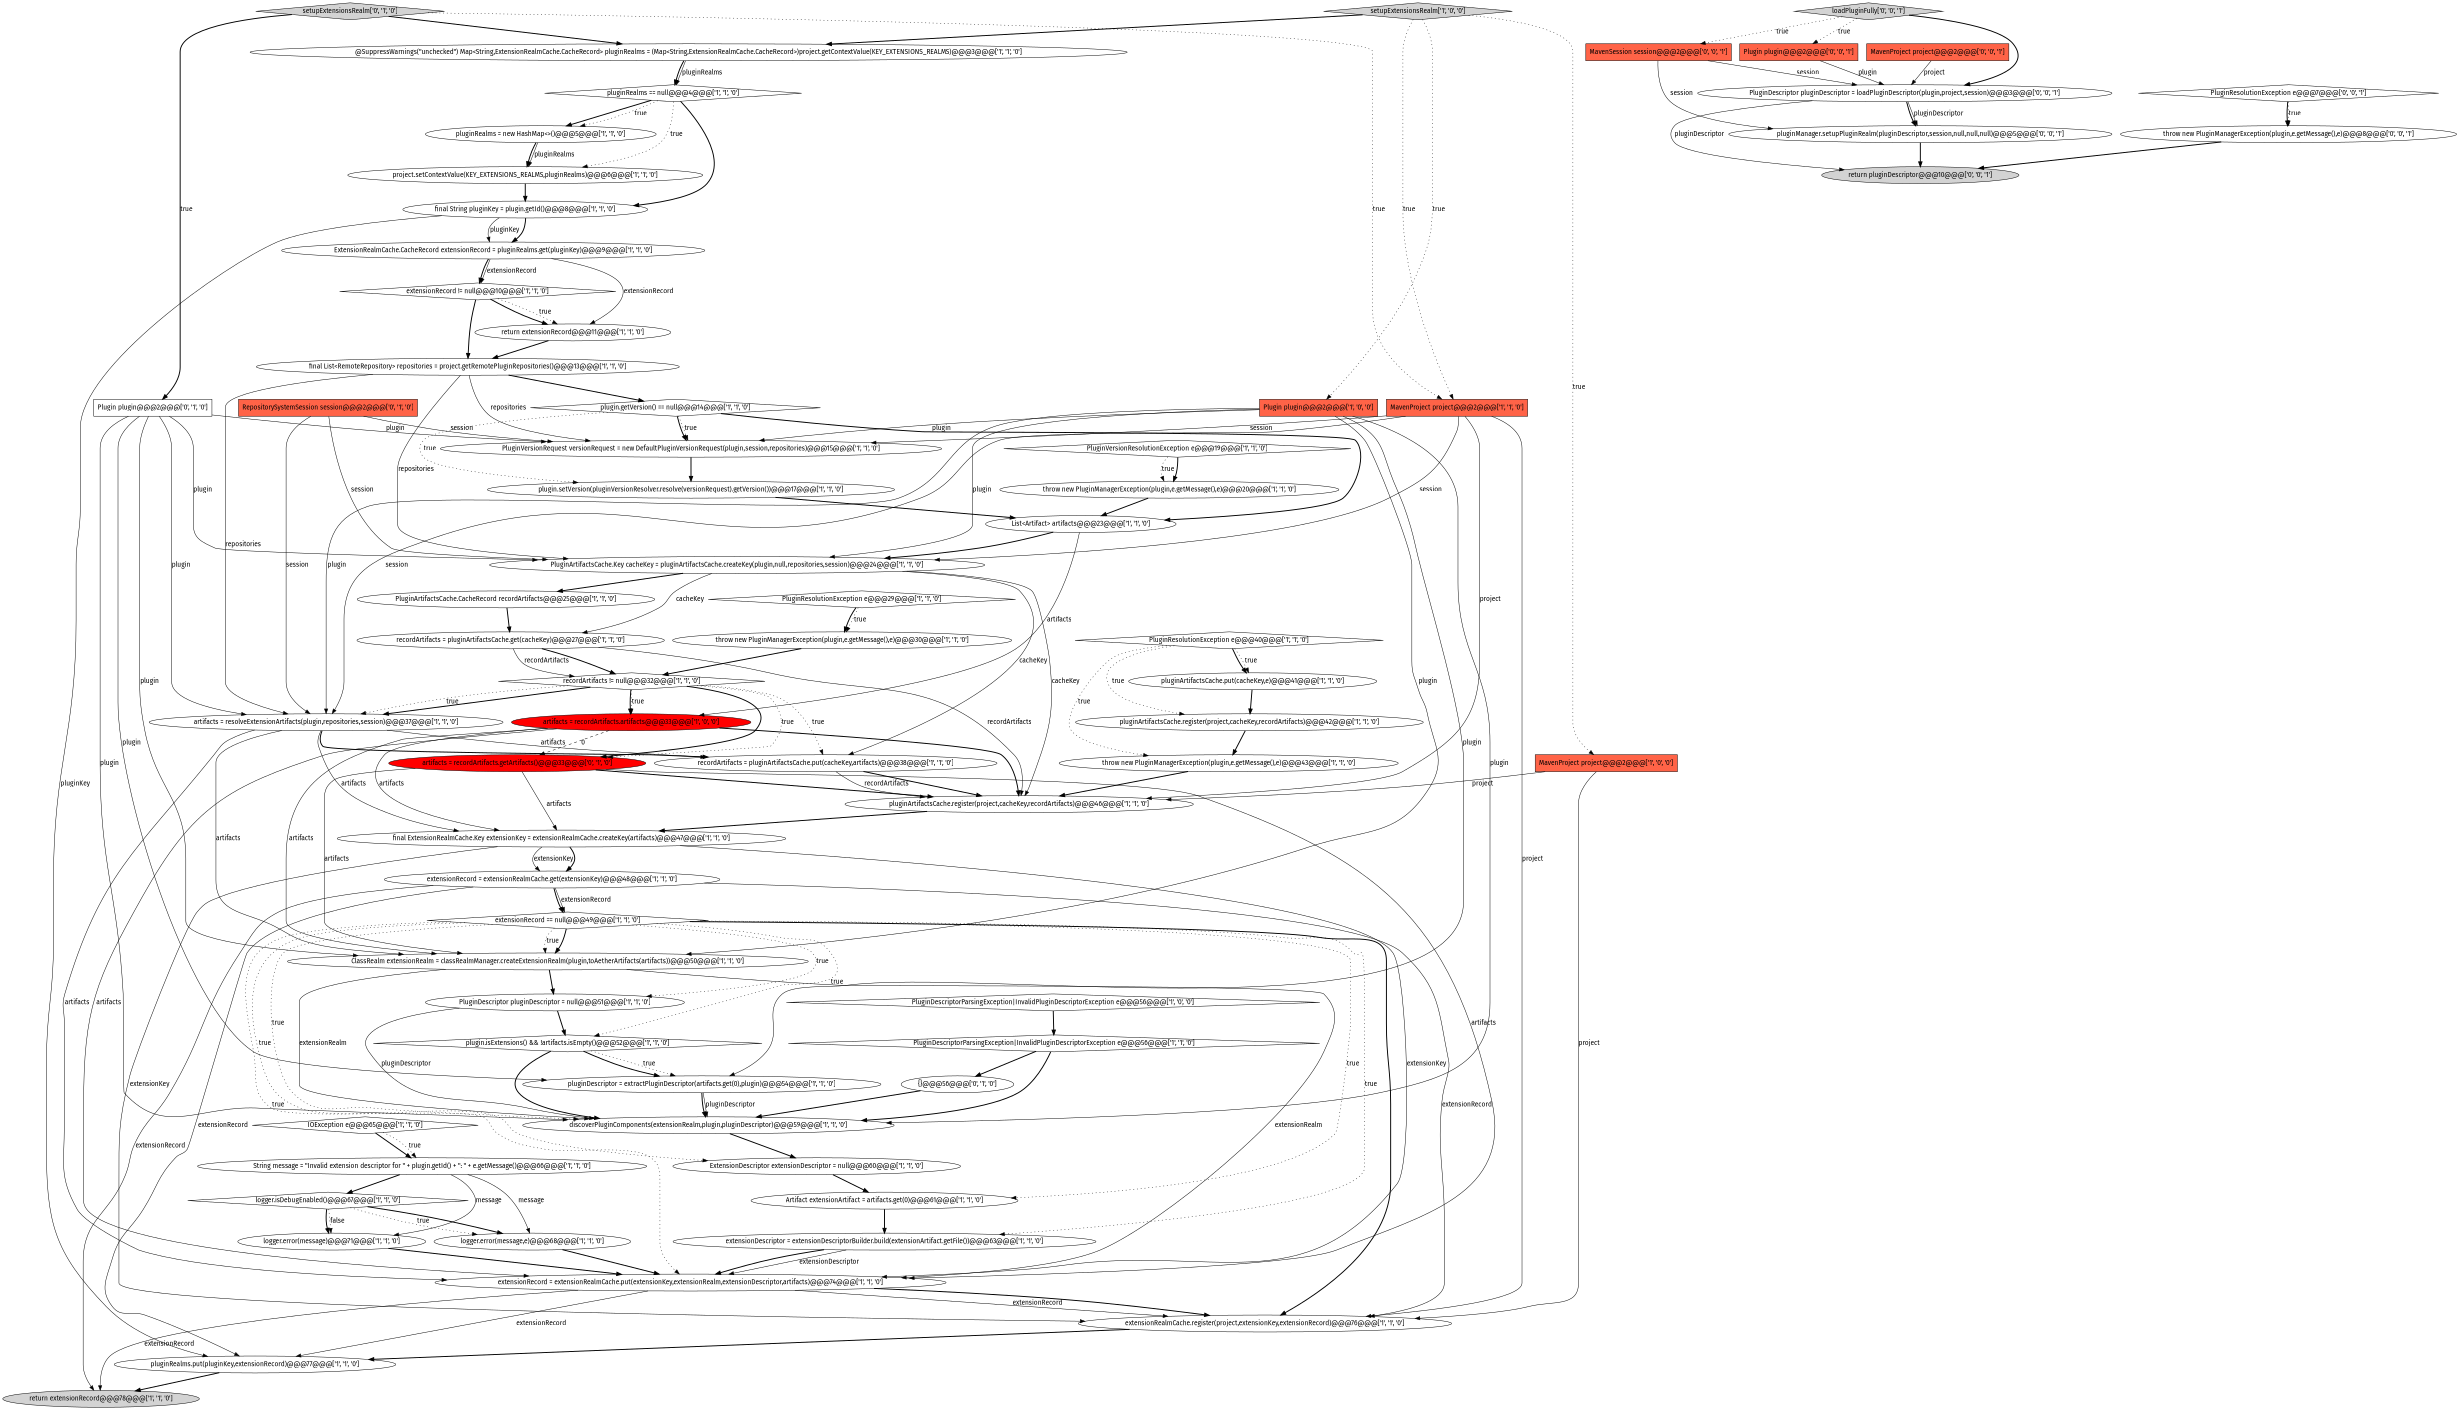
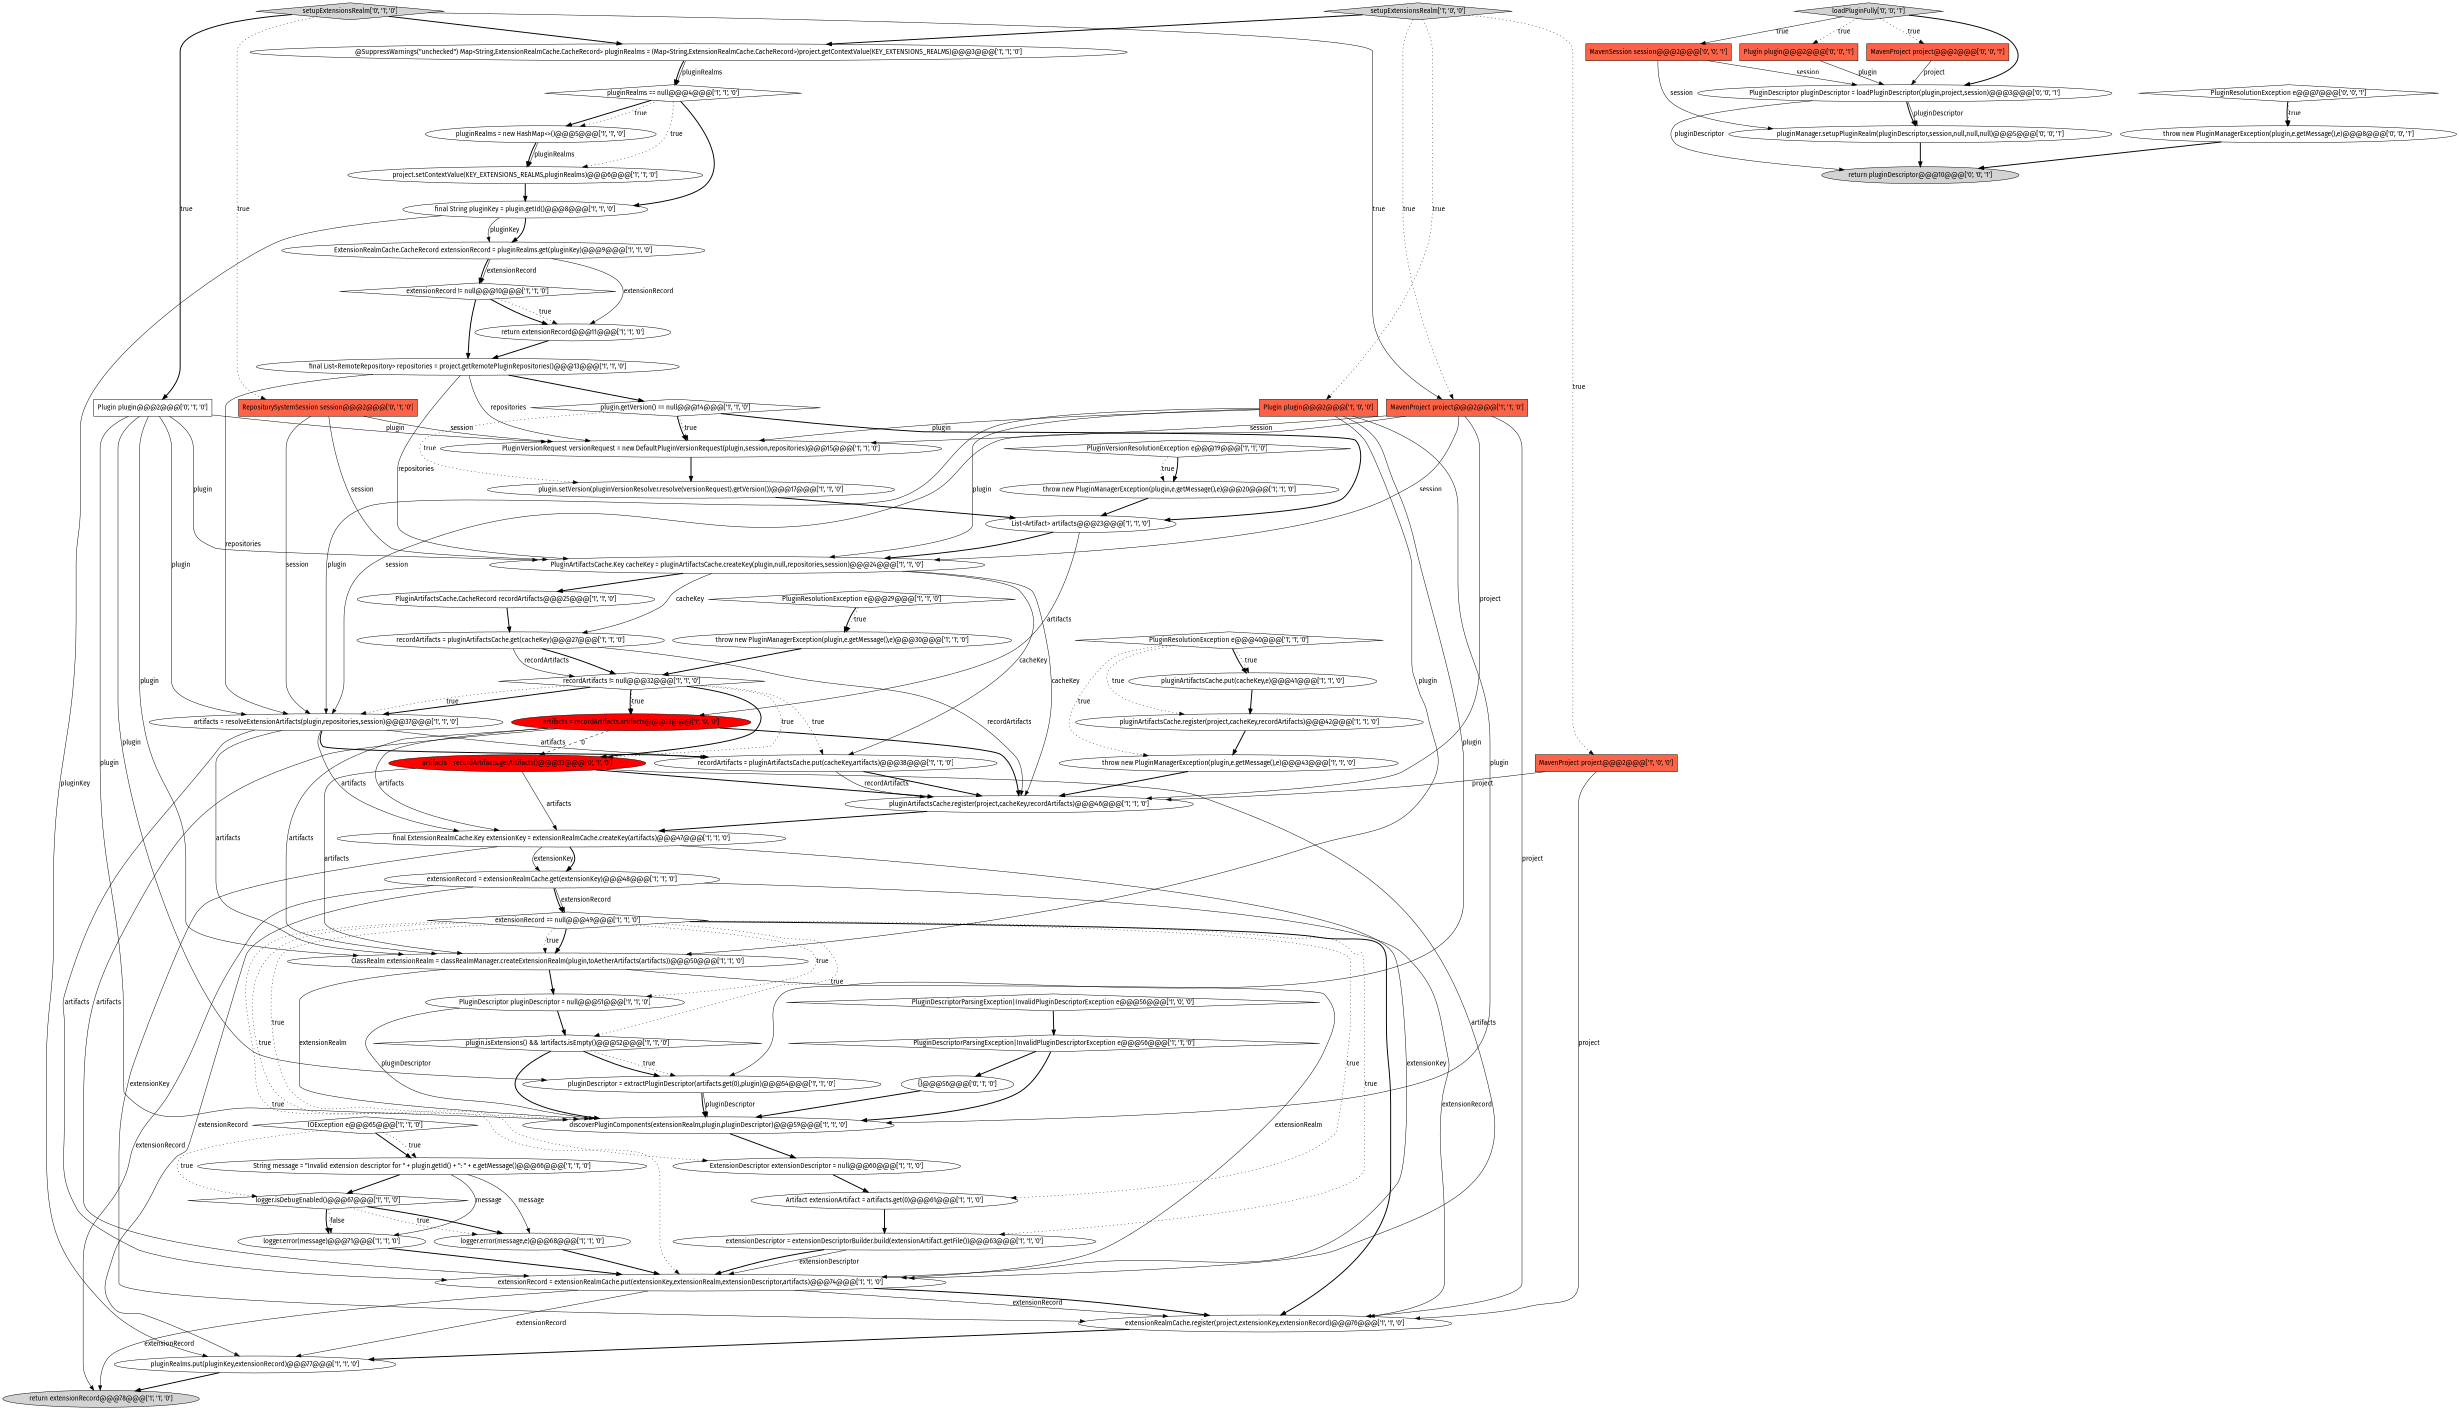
(1054, 27) -> (1054, 27)
(1774, 30) -> (1774, 30)
none -> (1900, 30)
none -> (237, 185)
none -> (203, 1149)
